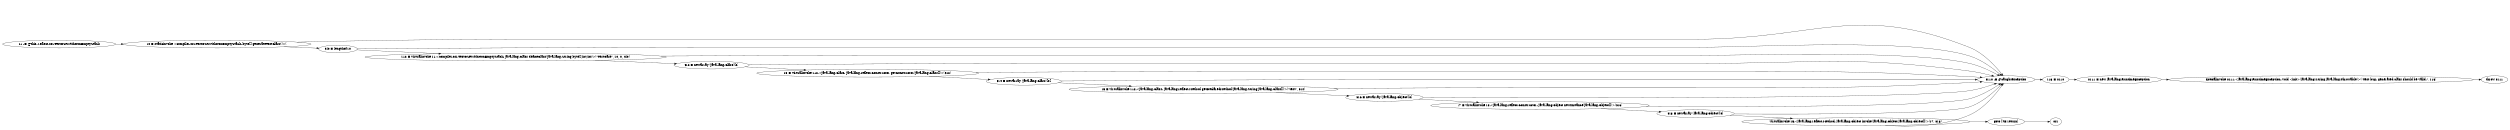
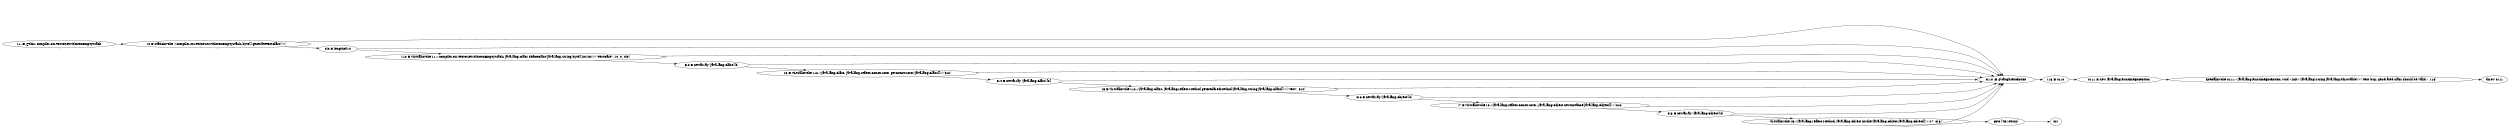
(59, 44) -> (59, 44)
